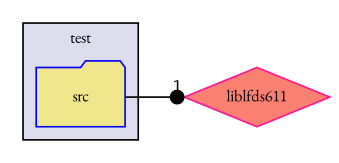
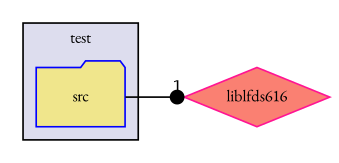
(257, 97) -> (257, 97)
